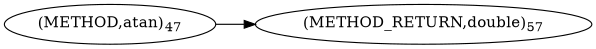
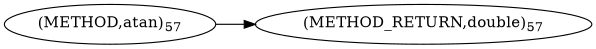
(174, 23) -> (174, 23)
